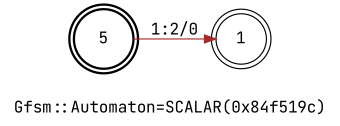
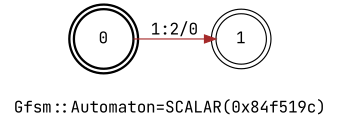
(104, 39) -> (104, 39)
